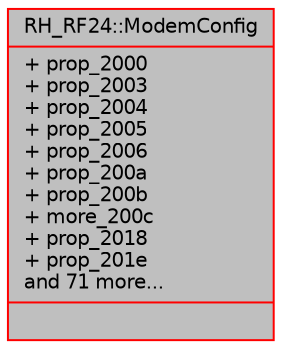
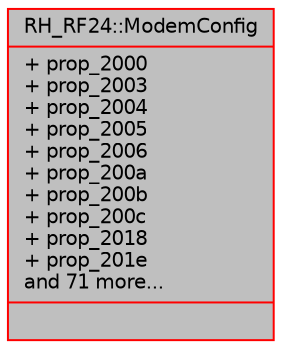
(89, 217) -> (85, 217)
